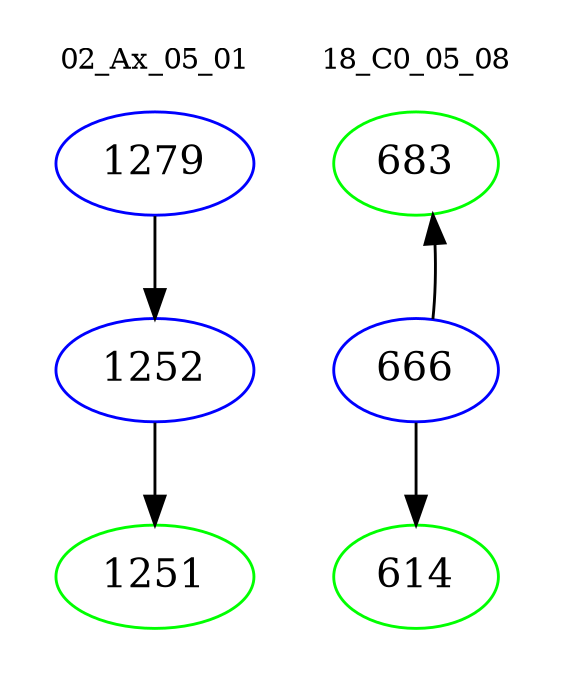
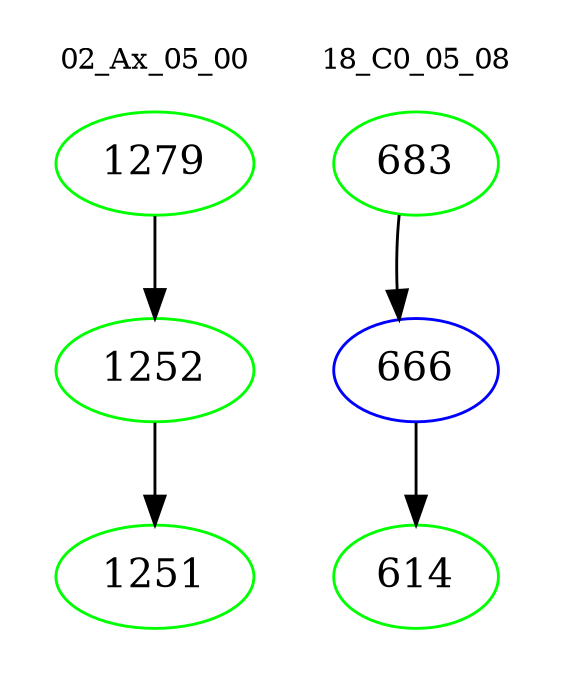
(155, 62) -> (155, 62)
(155, 164) -> (155, 164)
(435, 282) -> (397, 252)
(155, 370) -> (155, 370)
